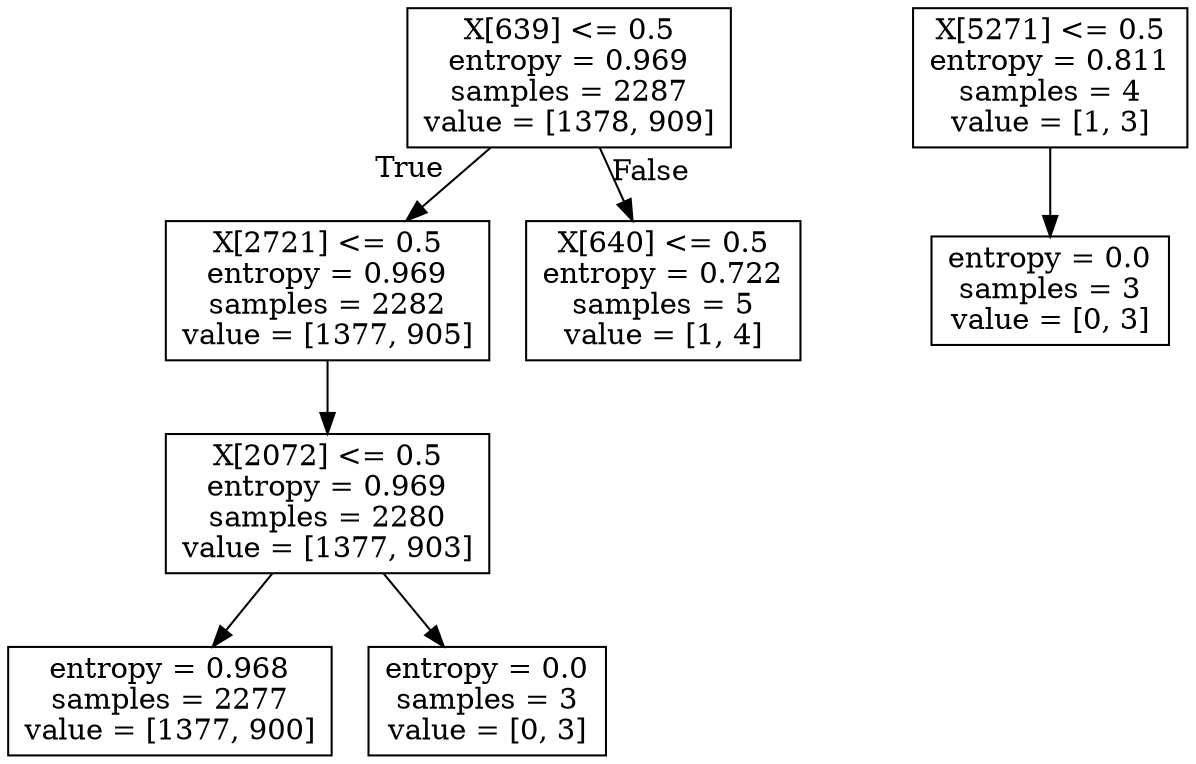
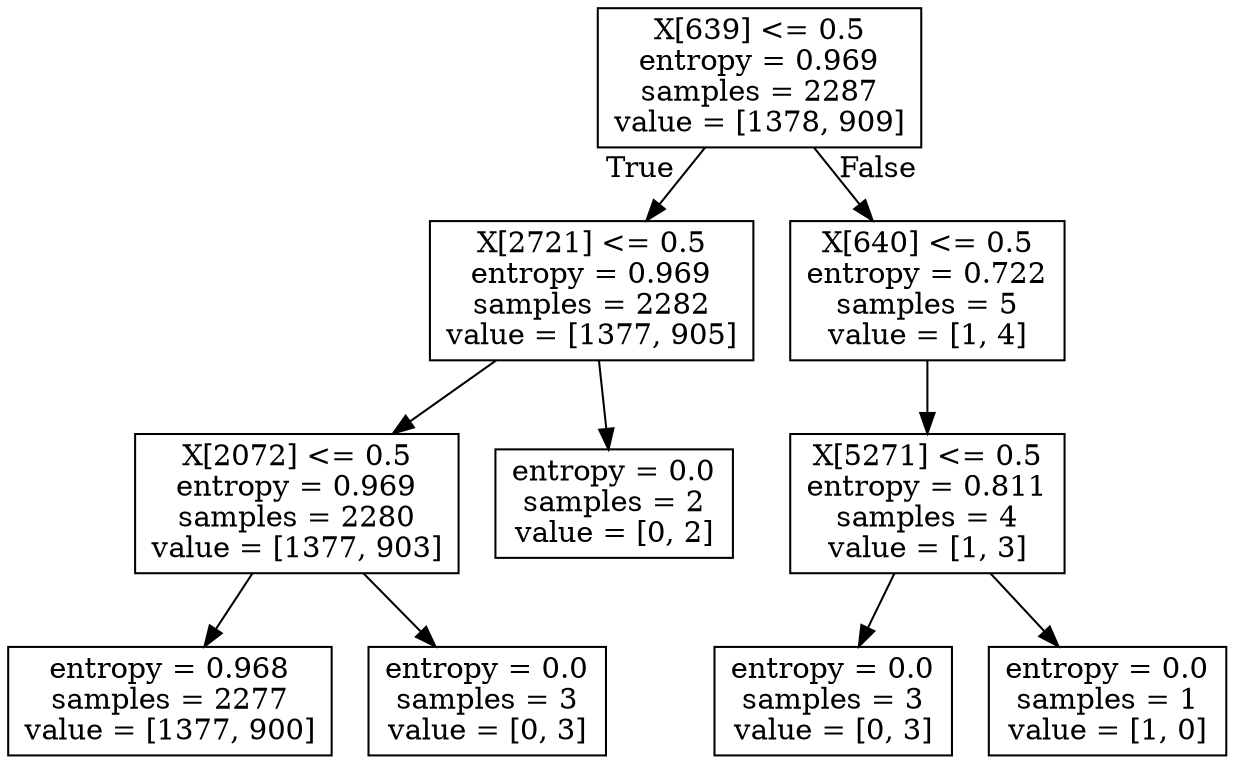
none -> (927, 387)
none -> (614, 504)
none -> (1108, 701)
